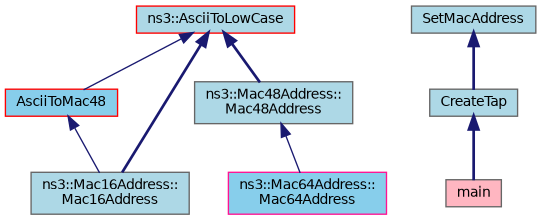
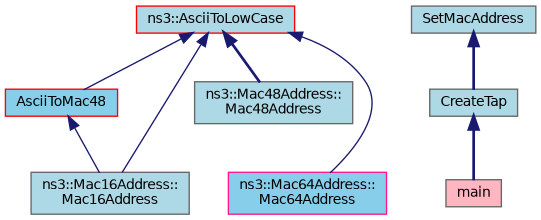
(162, 109) -> (162, 109)
(293, 154) -> (371, 94)
